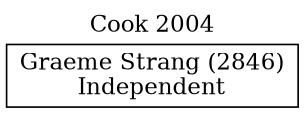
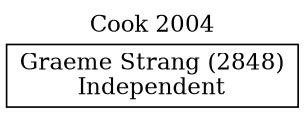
(152, 76) -> (152, 76)
